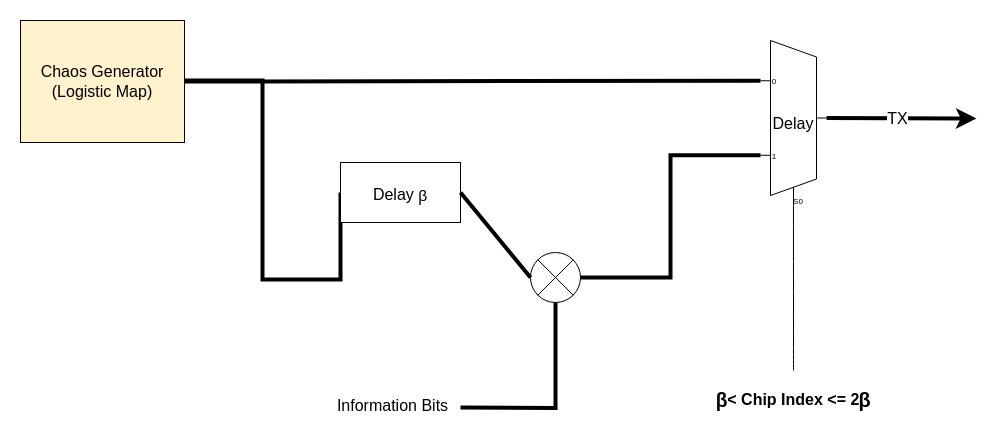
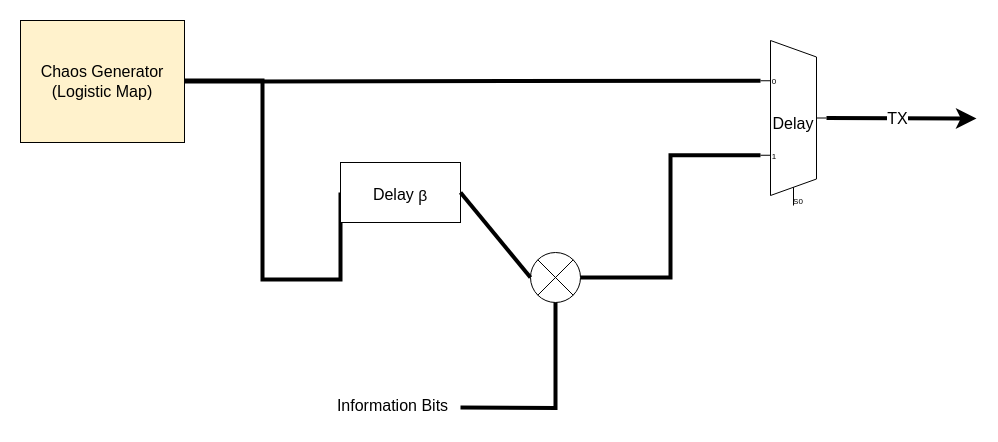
(793, 287) -> none
(794, 396) -> none
